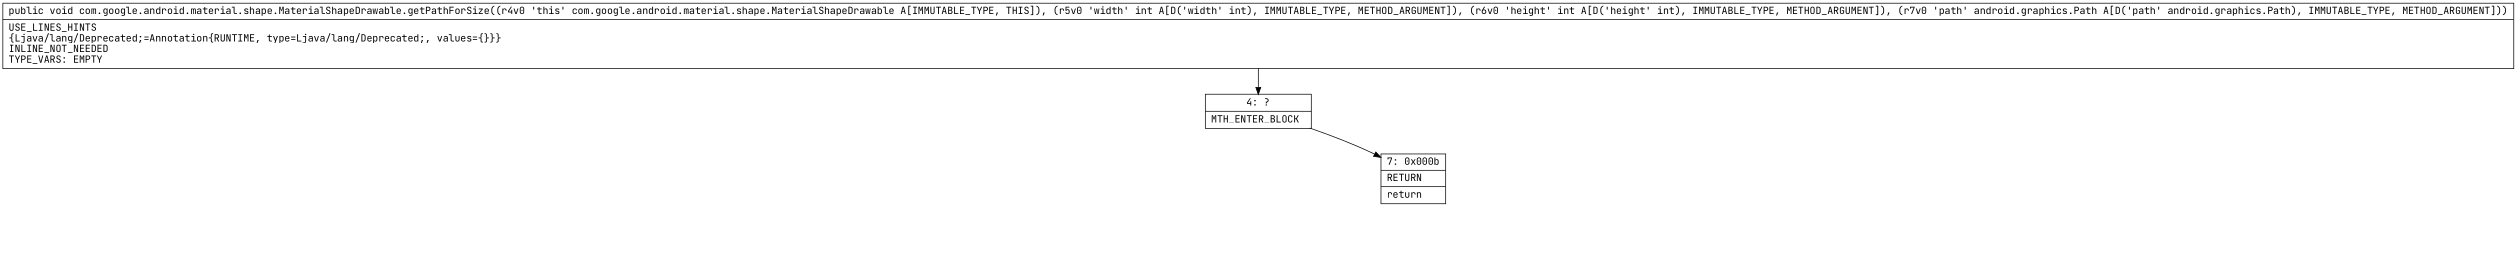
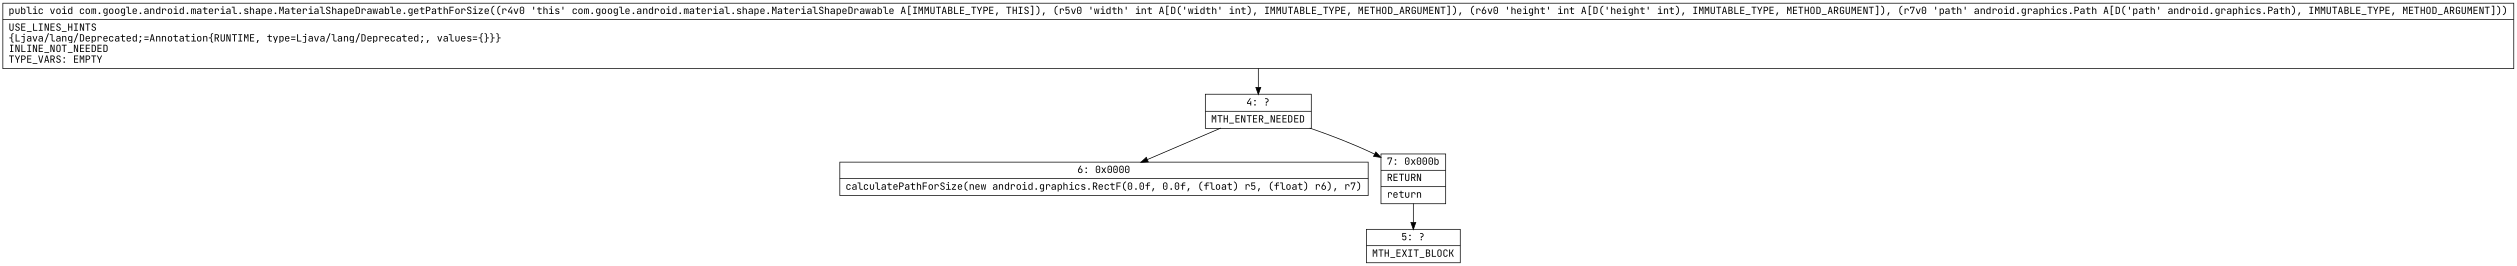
(1255, 119) -> (1258, 119)
none -> (1104, 179)
none -> (1413, 246)
